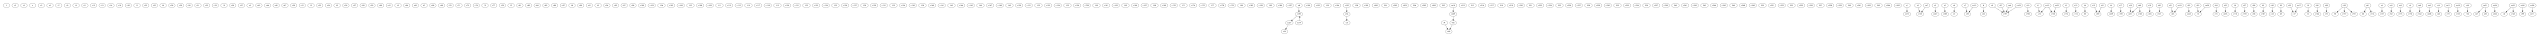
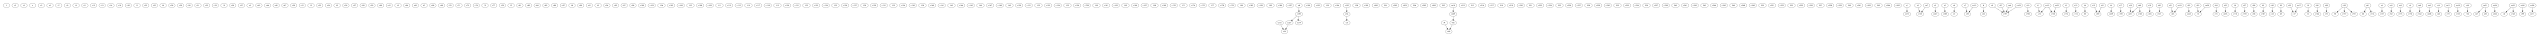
(1300, 19) -> (1298, 18)
none -> (1280, 23)
